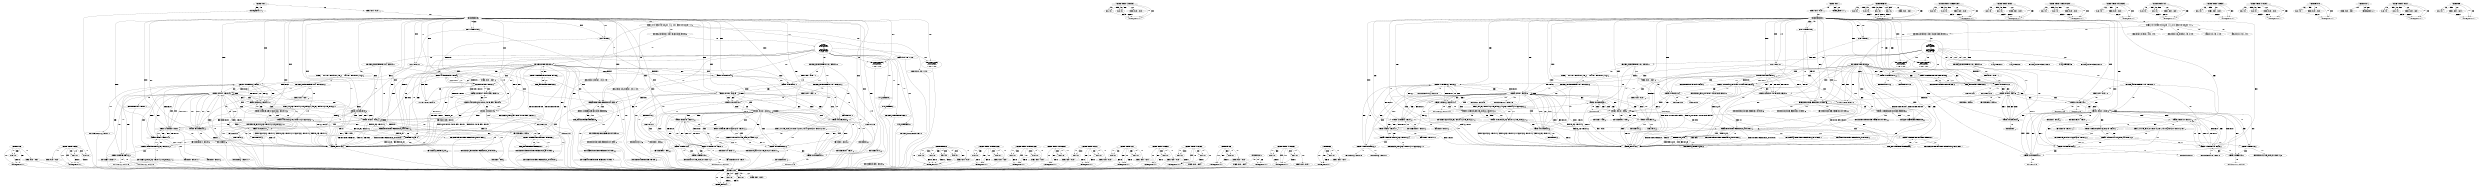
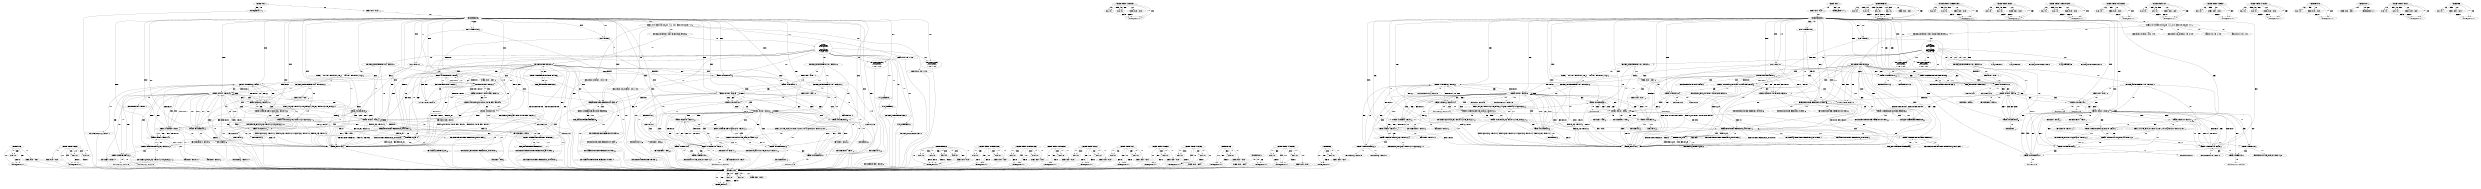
(1737, 80) -> (1737, 80)
none -> (445, 85)
